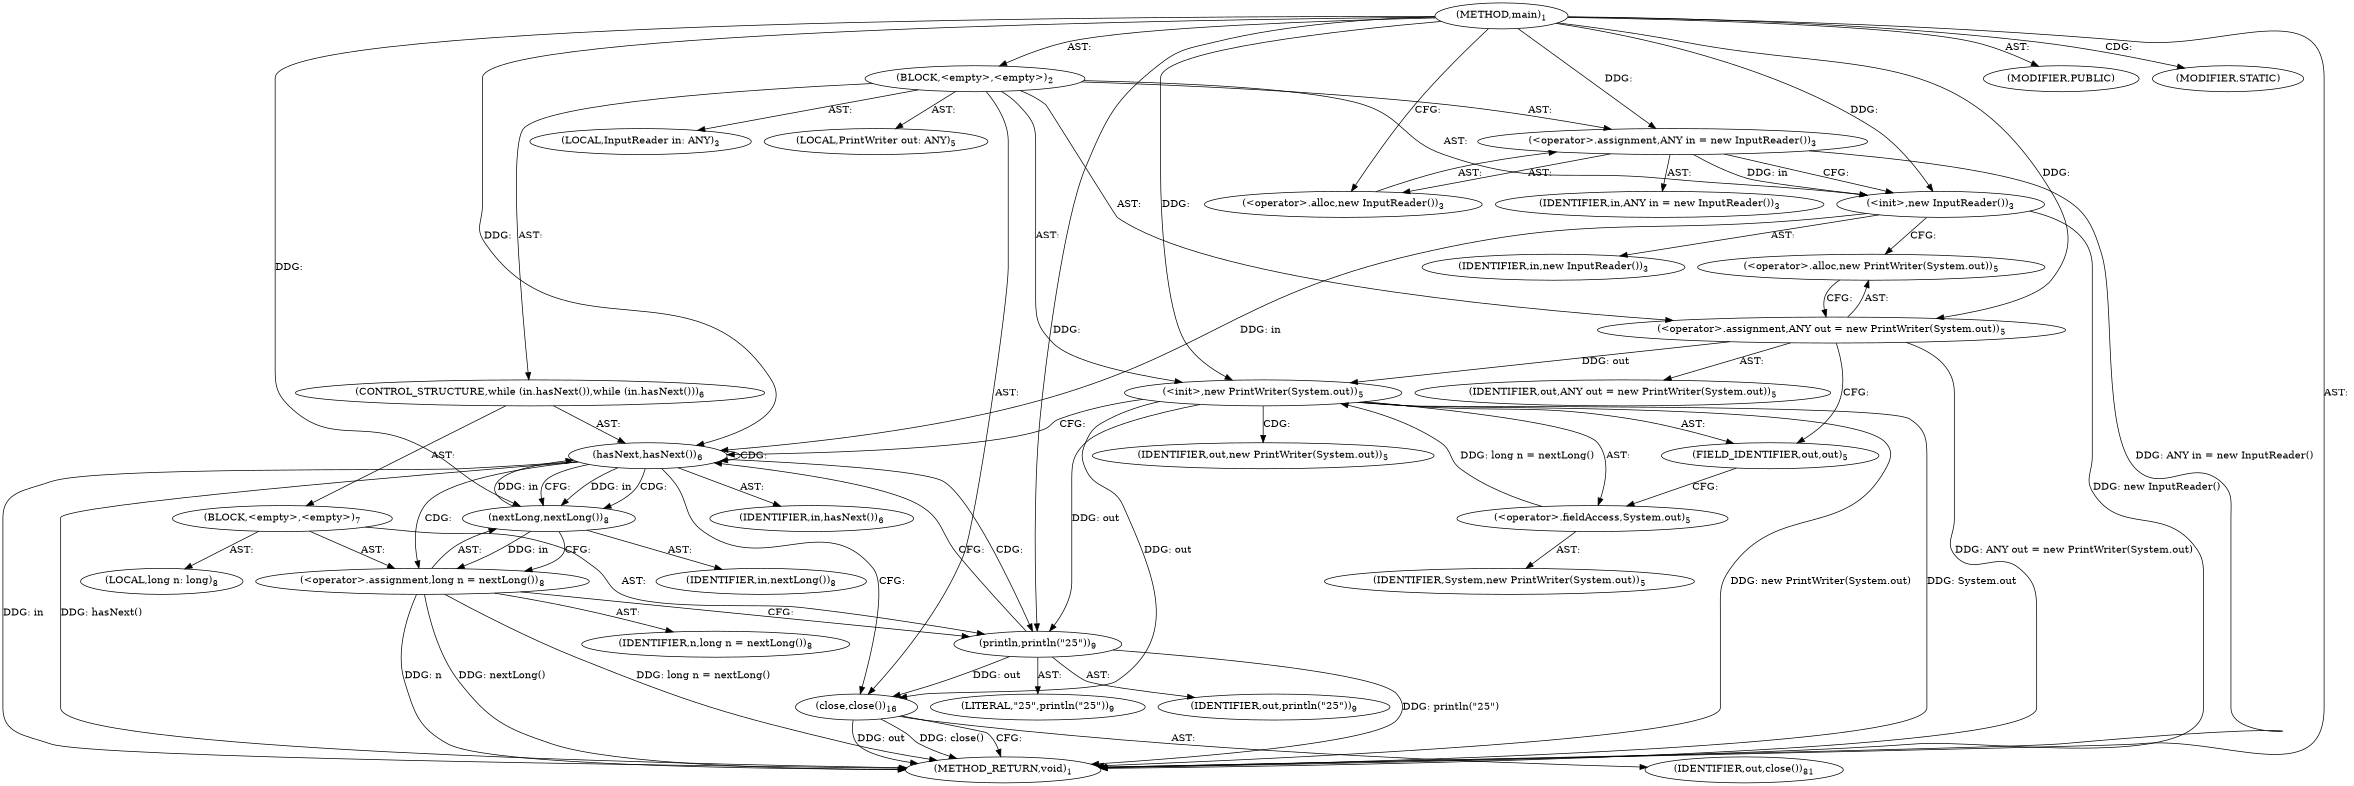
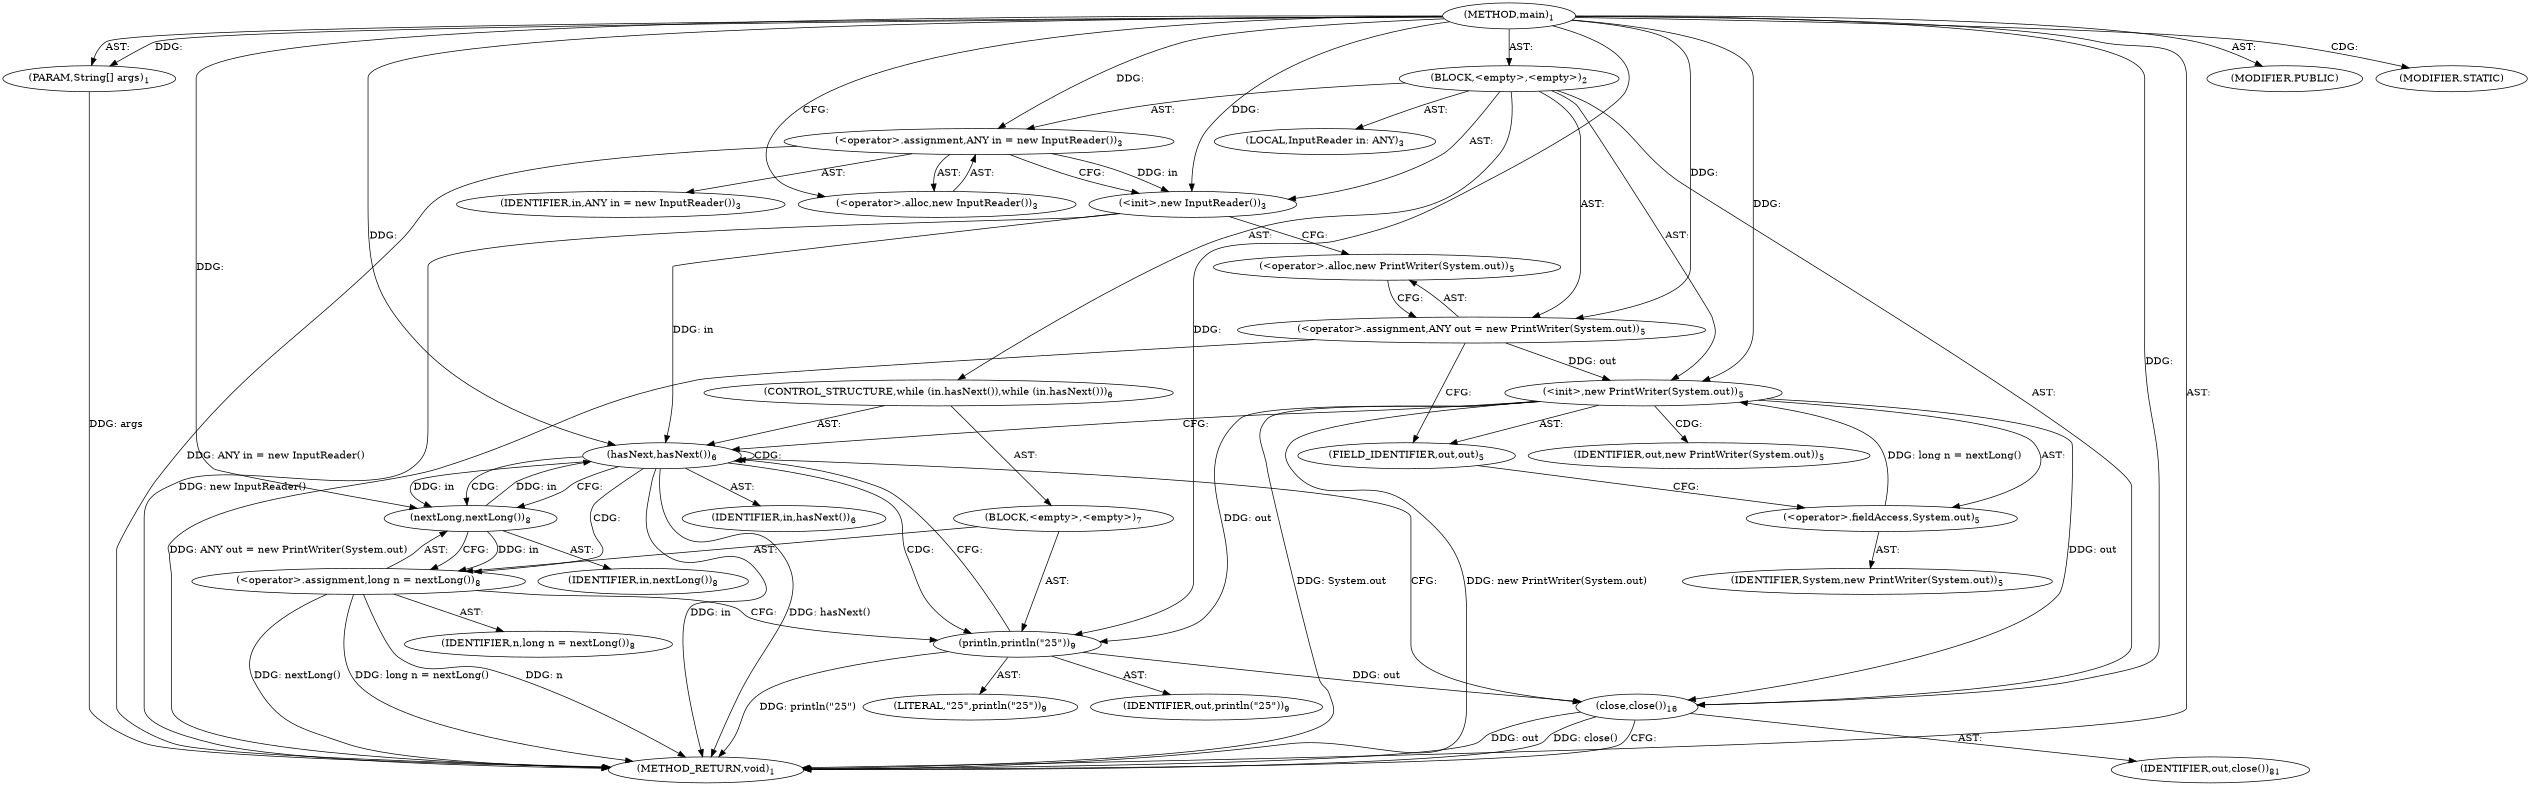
none -> (89, 79)
(876, 142) -> none
(1554, 267) -> none
none -> (2145, 306)
(1623, 393) -> none
(162, 581) -> none
